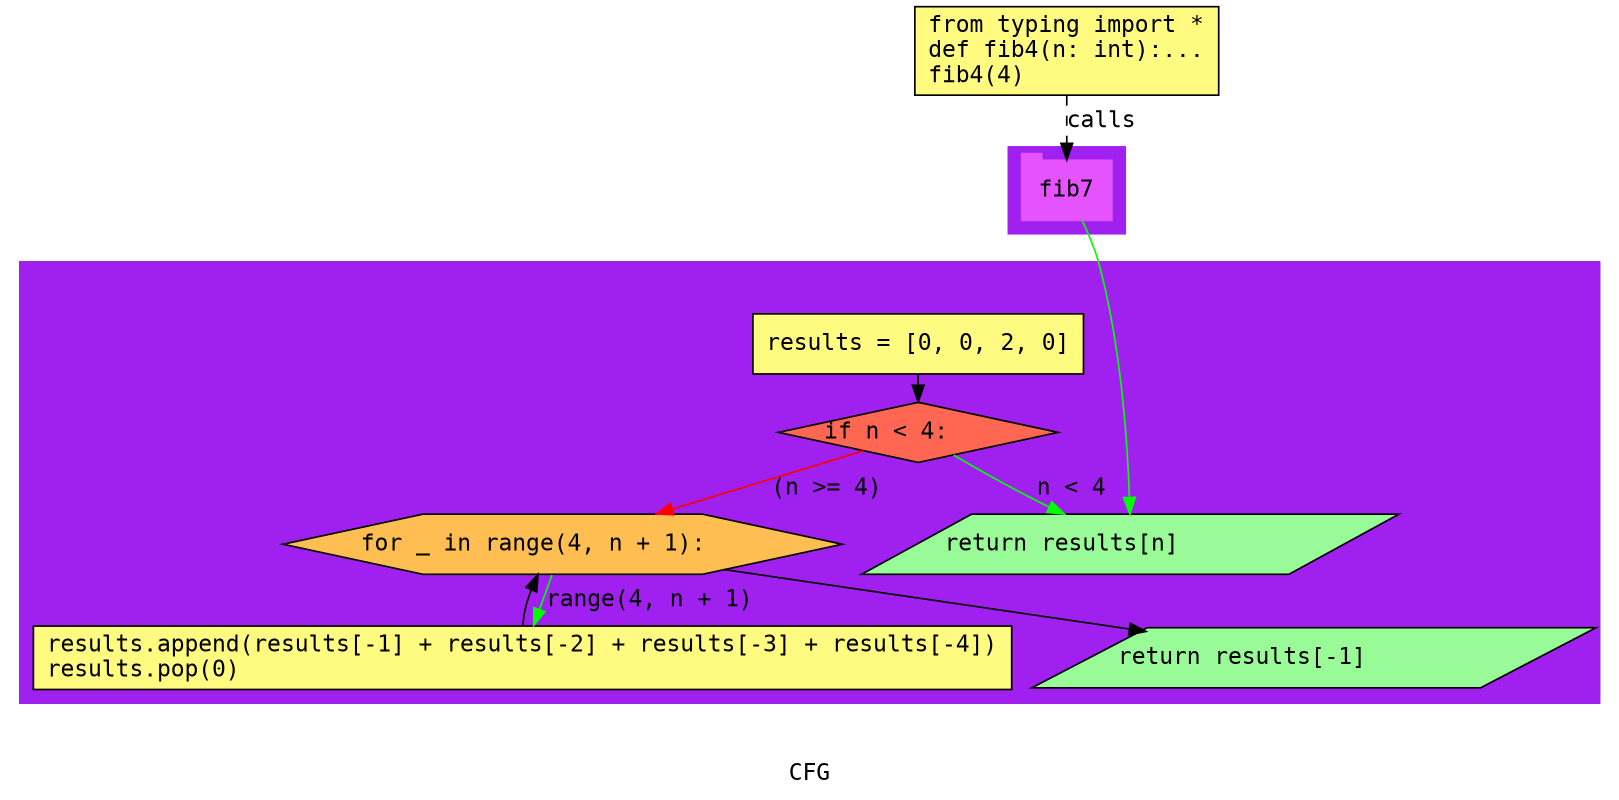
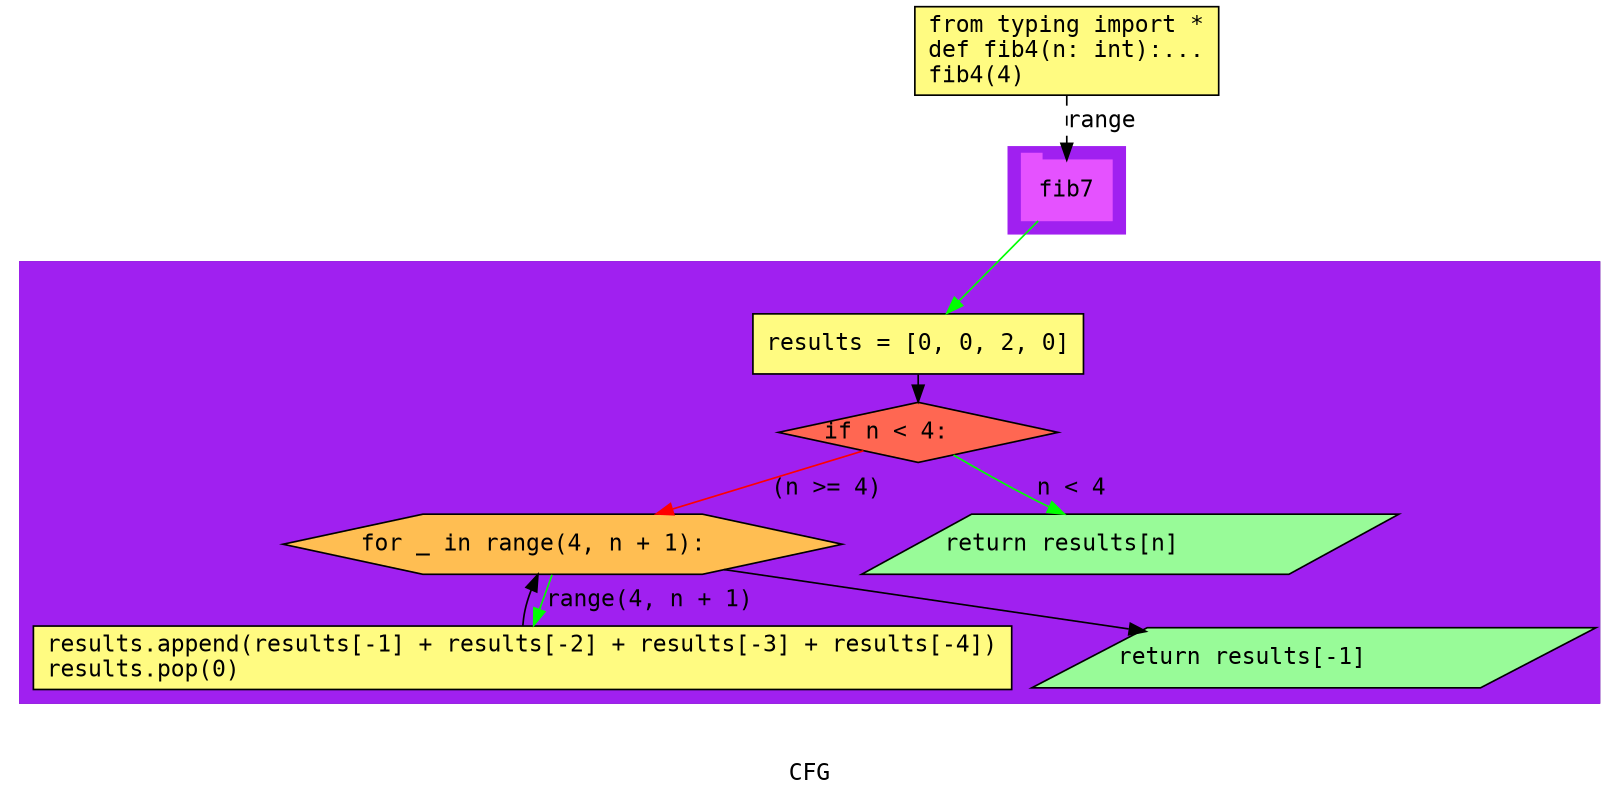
(1102, 121) -> (1102, 121)
(1117, 356) -> (1008, 251)
